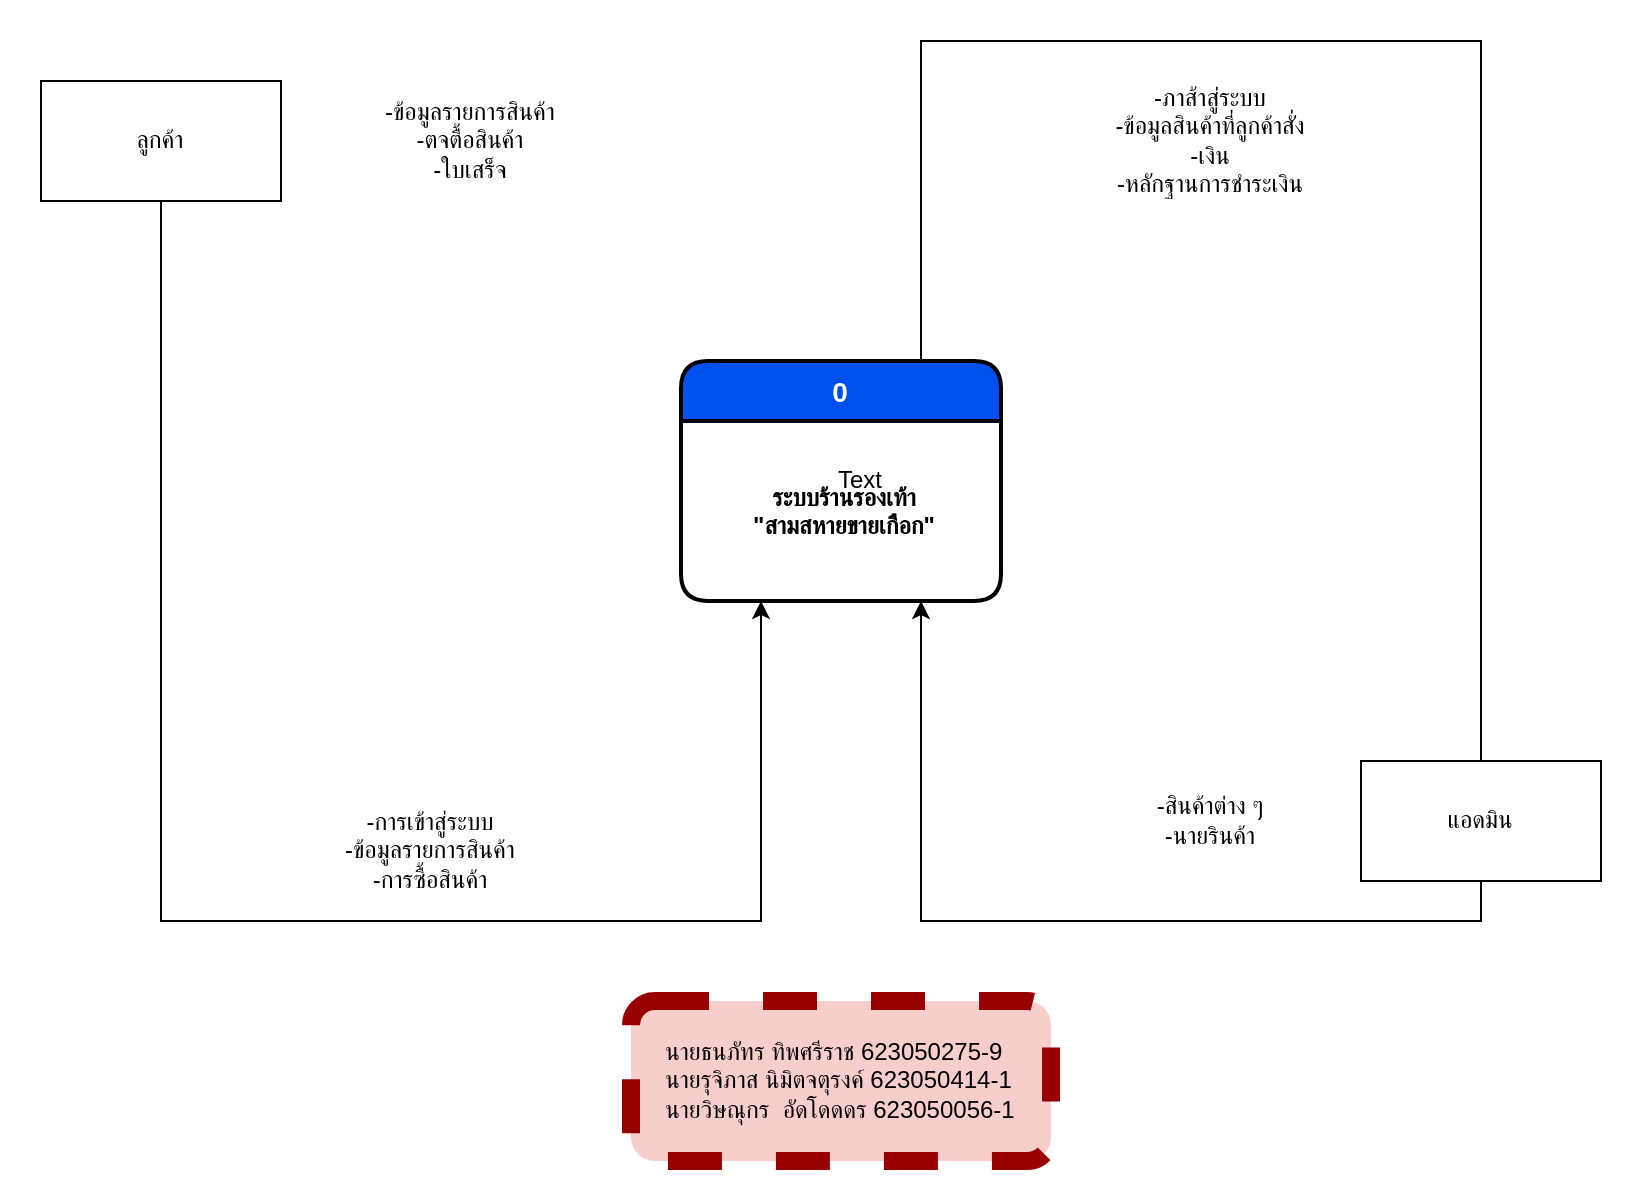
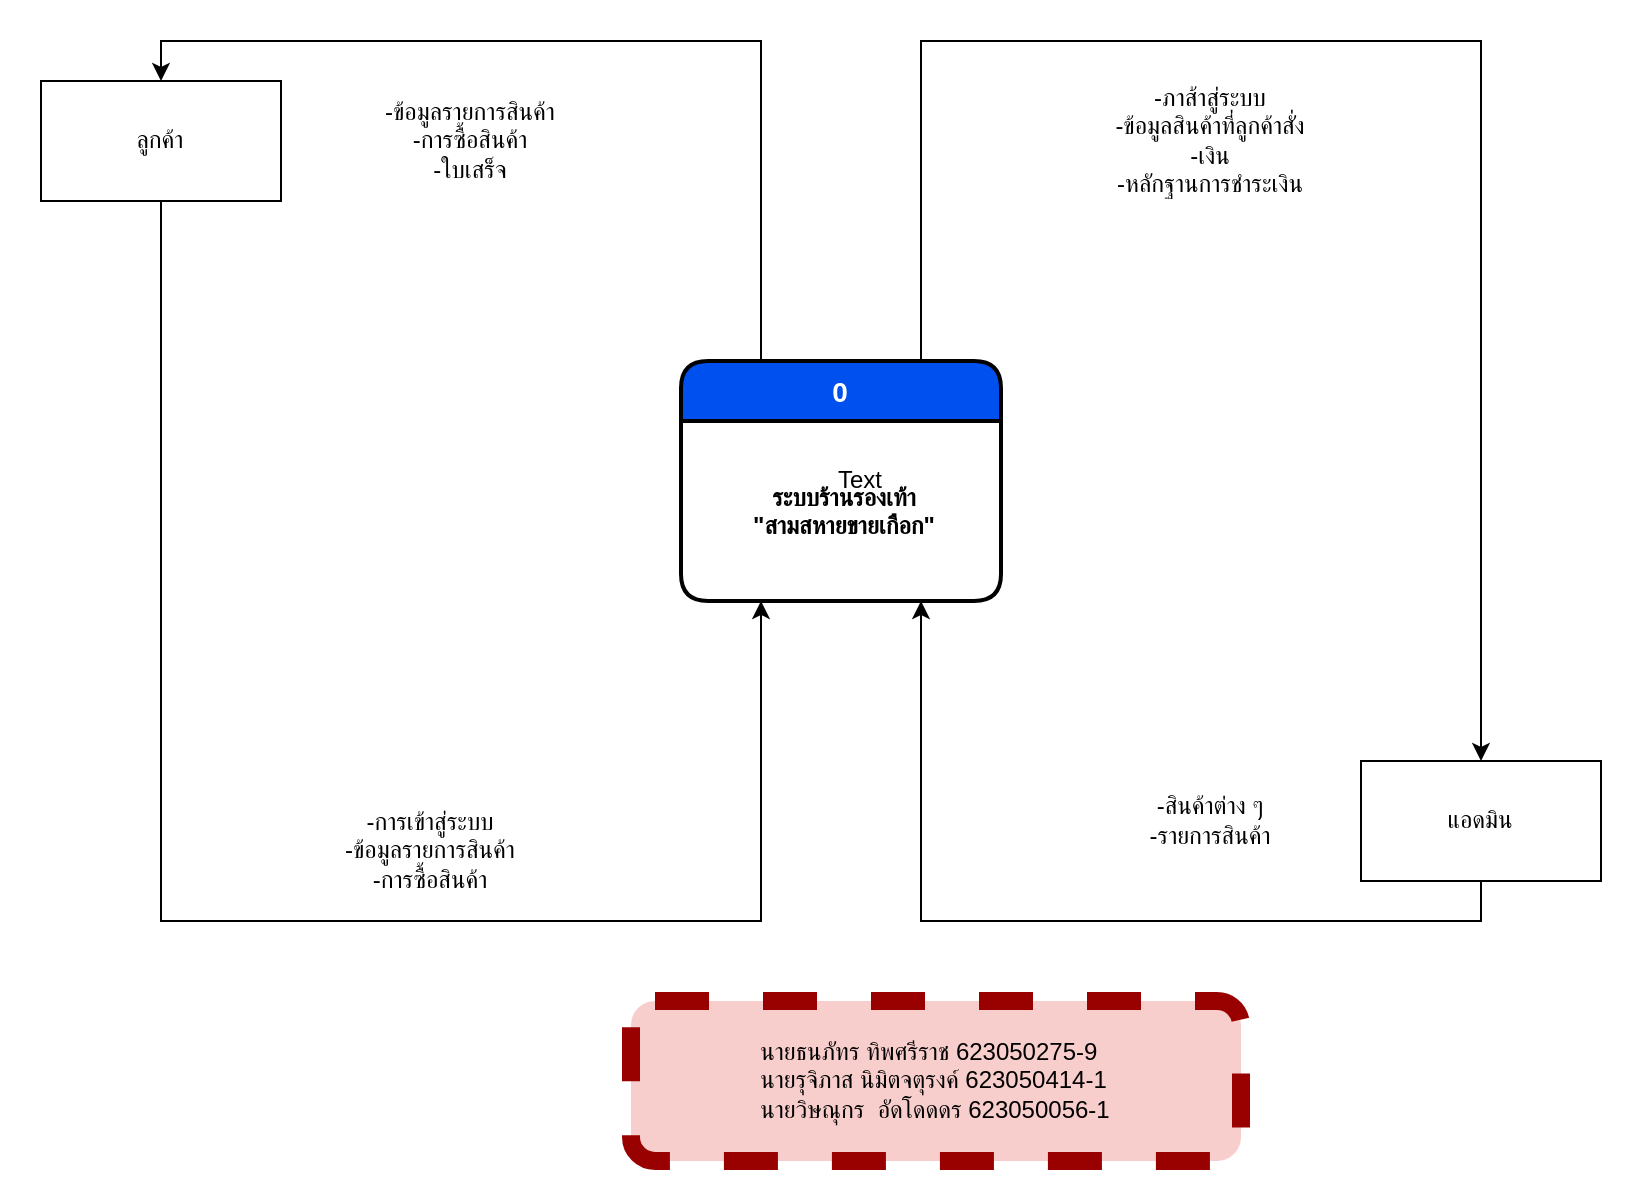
none -> (607, 41)
(471, 141) -> (471, 141)
(1481, 751) -> (1481, 746)
(1211, 821) -> (1211, 821)
(841, 1081) -> (936, 1081)
